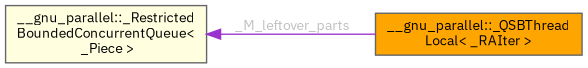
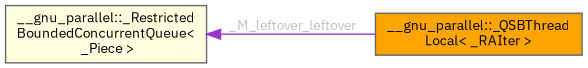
(291, 27) -> (291, 27)
